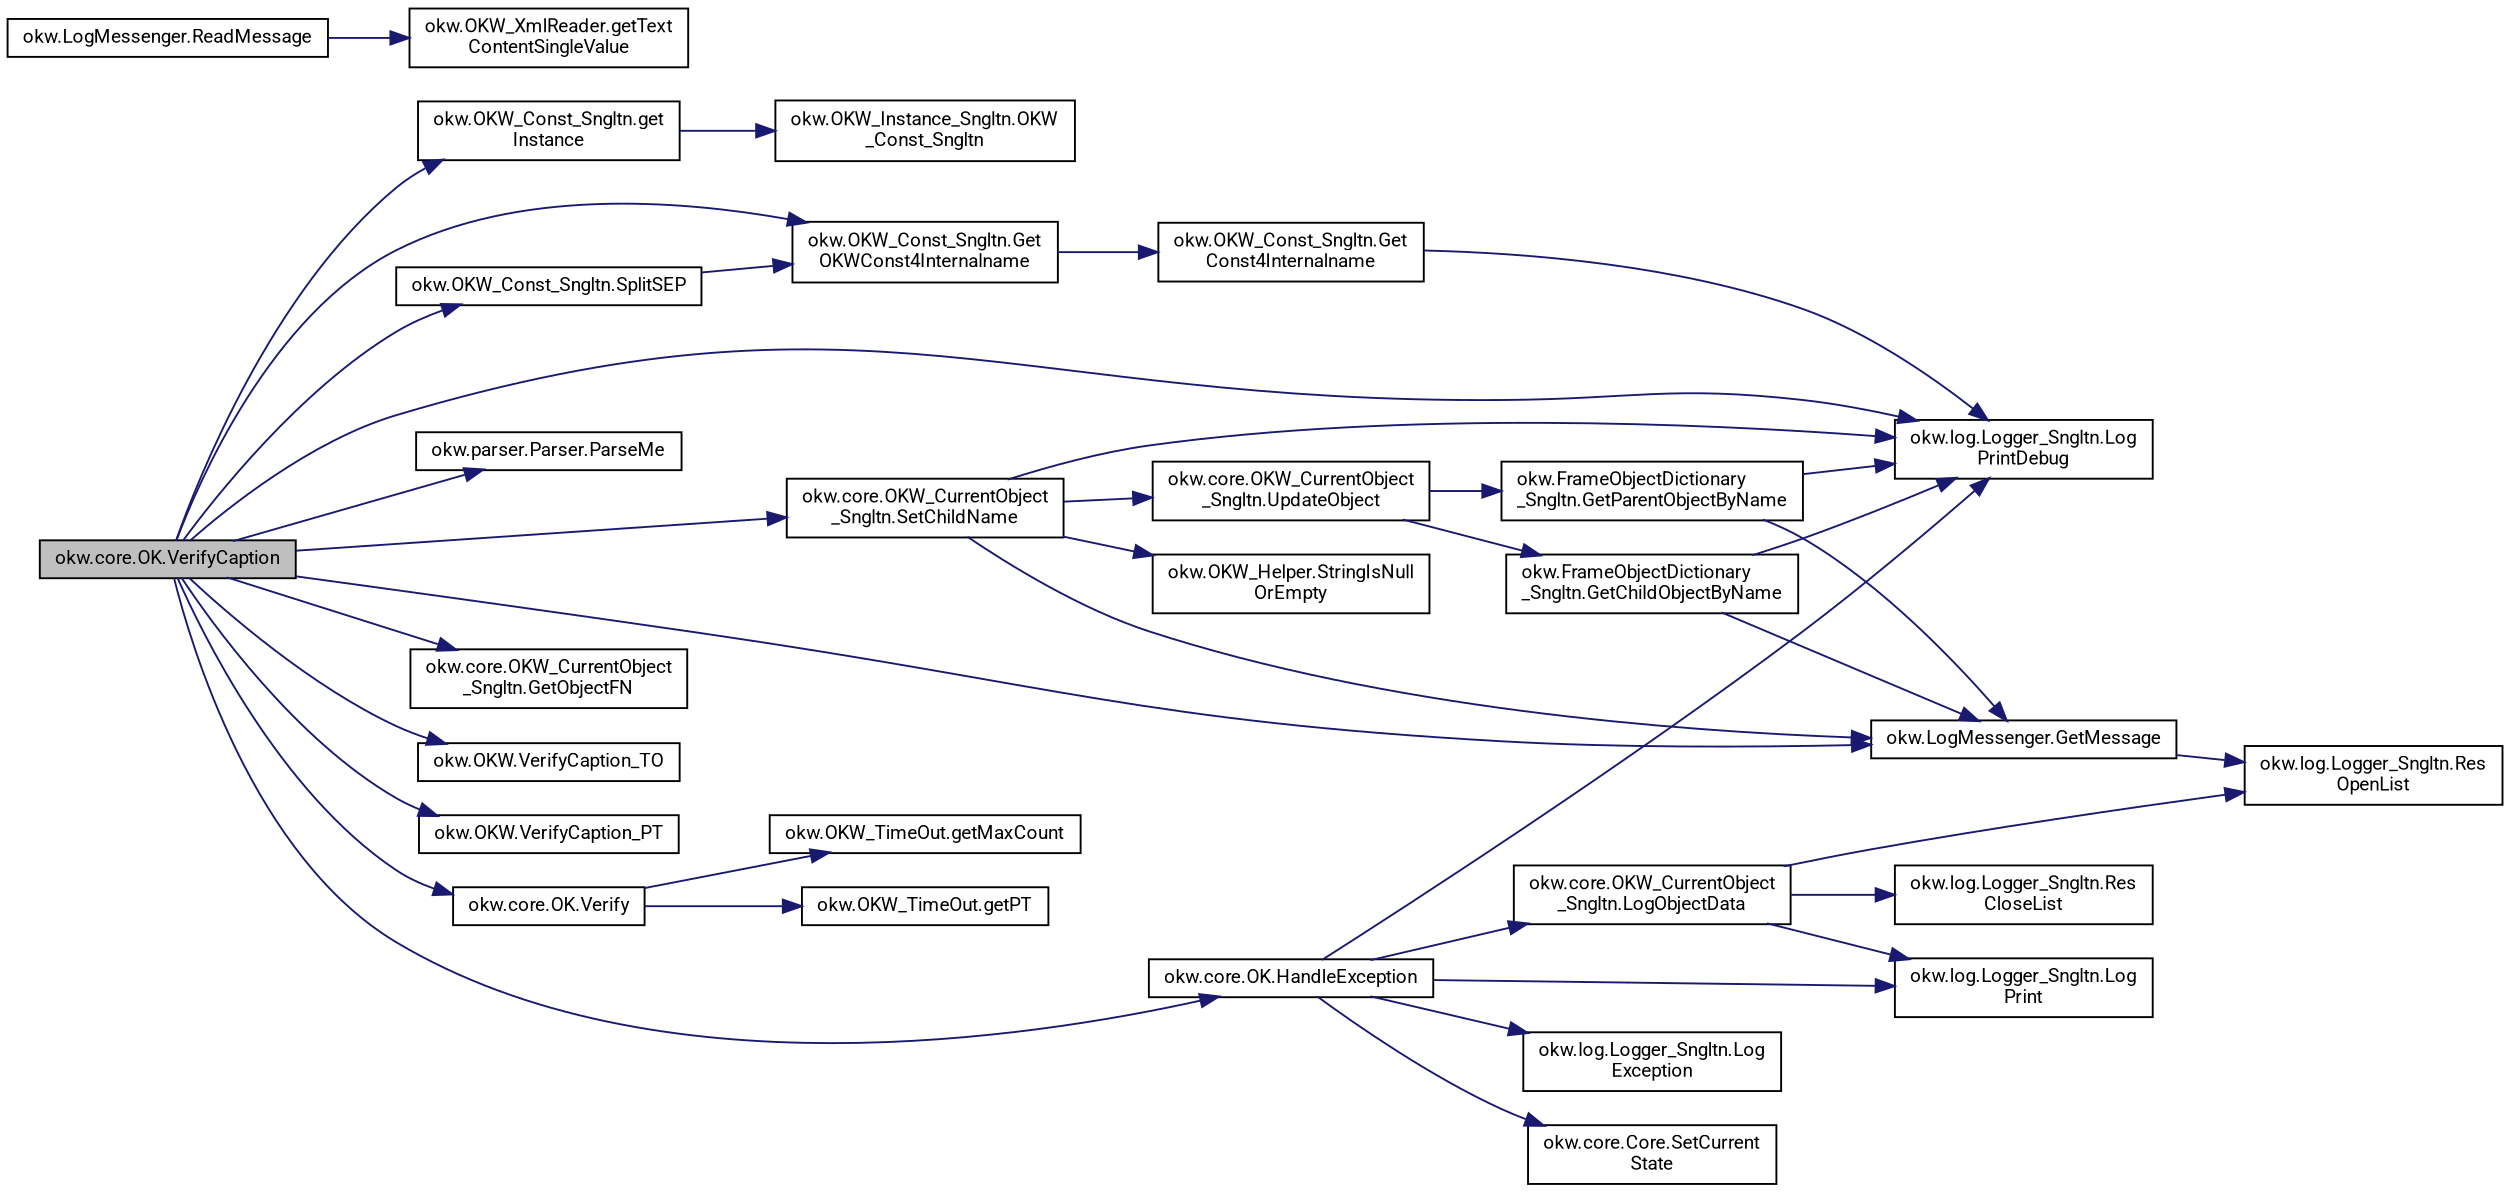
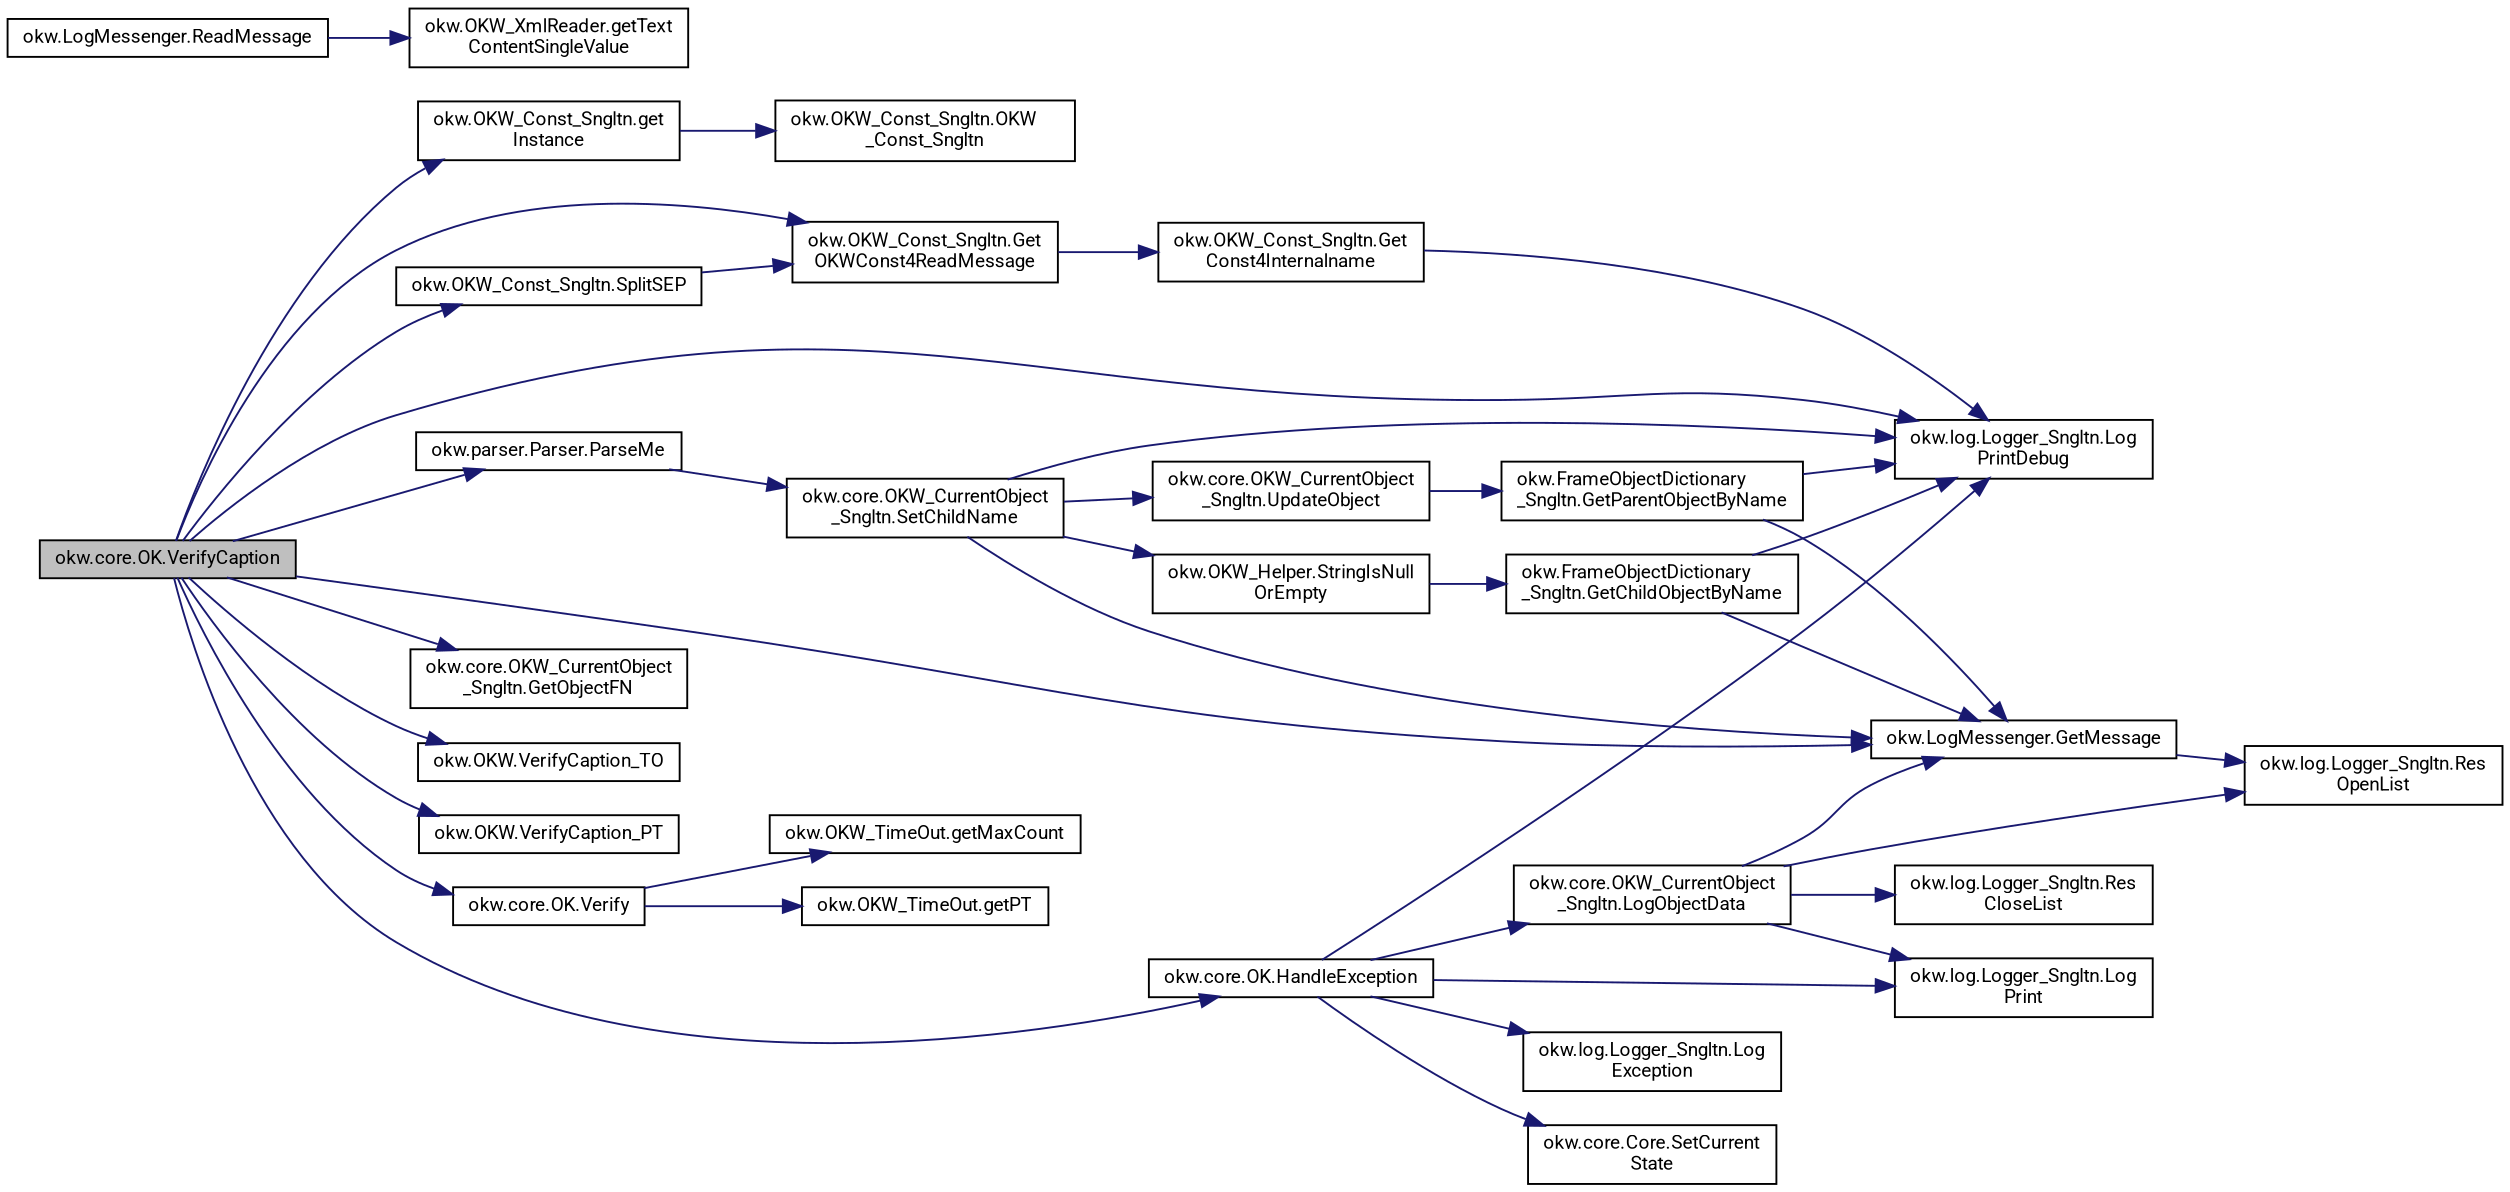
(925, 131) -> (925, 131)
(925, 252) -> (925, 252)
(532, 535) -> (718, 477)
(1462, 535) -> (1458, 584)
none -> (1833, 815)
